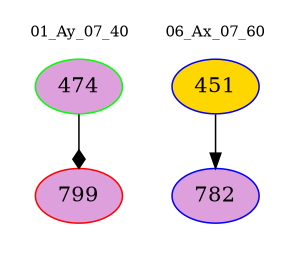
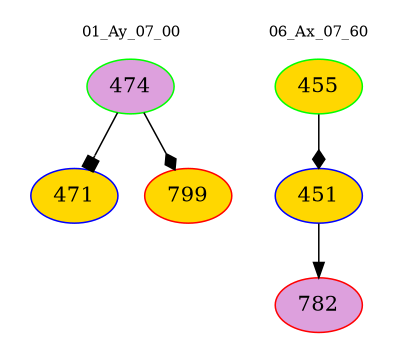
(80, 33) -> (131, 33)
none -> (319, 87)
none -> (74, 196)
(79, 196) -> (188, 196)
(216, 196) -> (319, 305)
